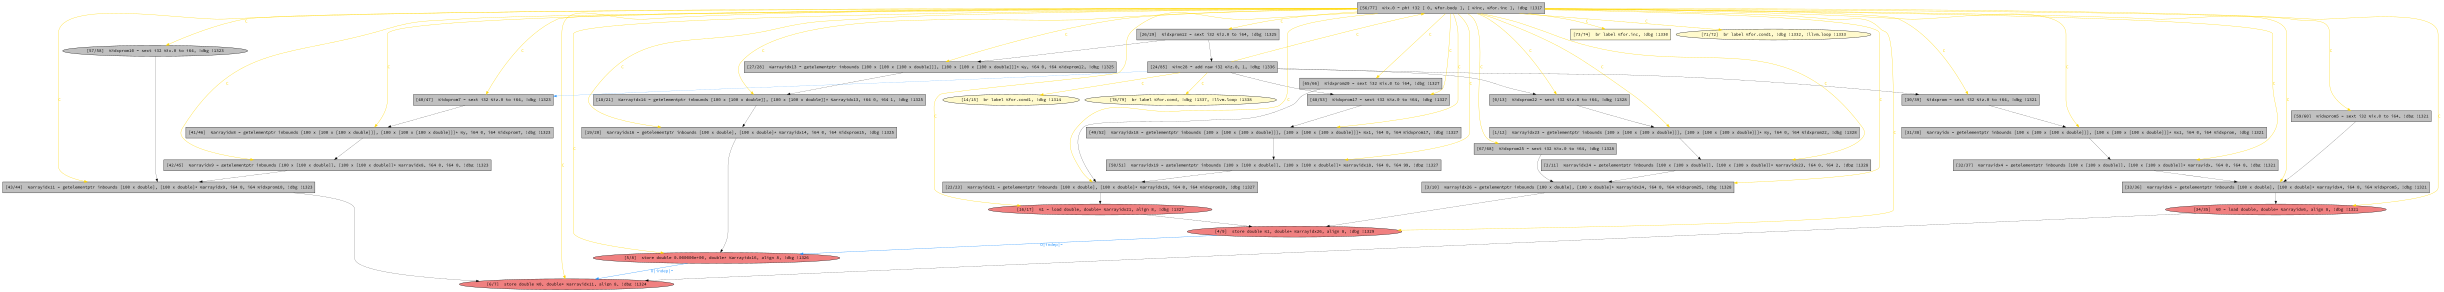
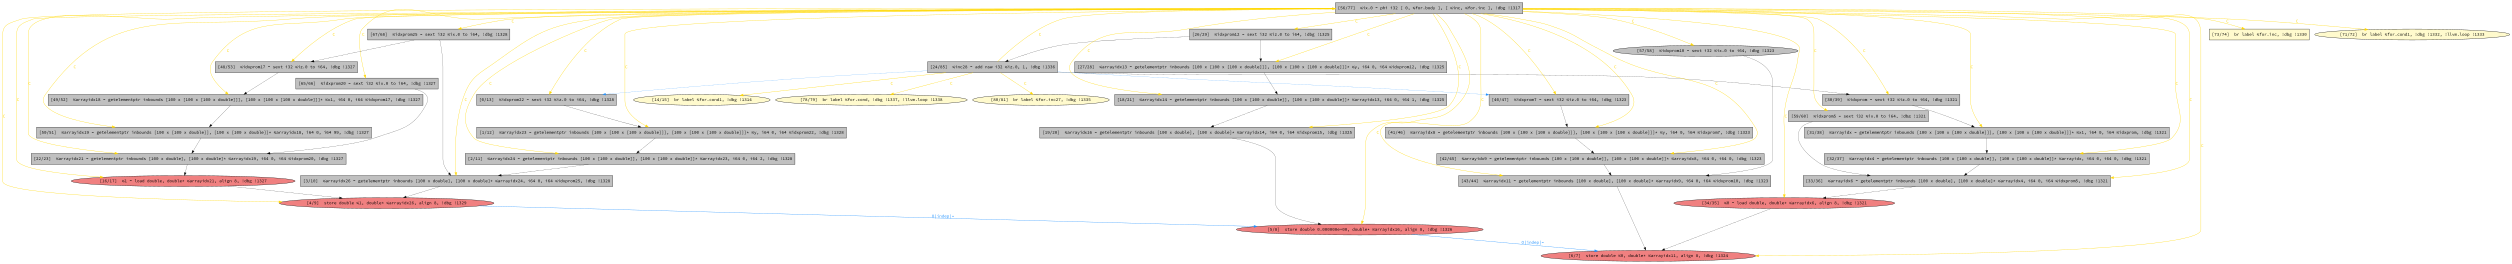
(1432, 74) -> (766, 81)
(1280, 85) -> (364, 51)
none -> (1041, 100)
